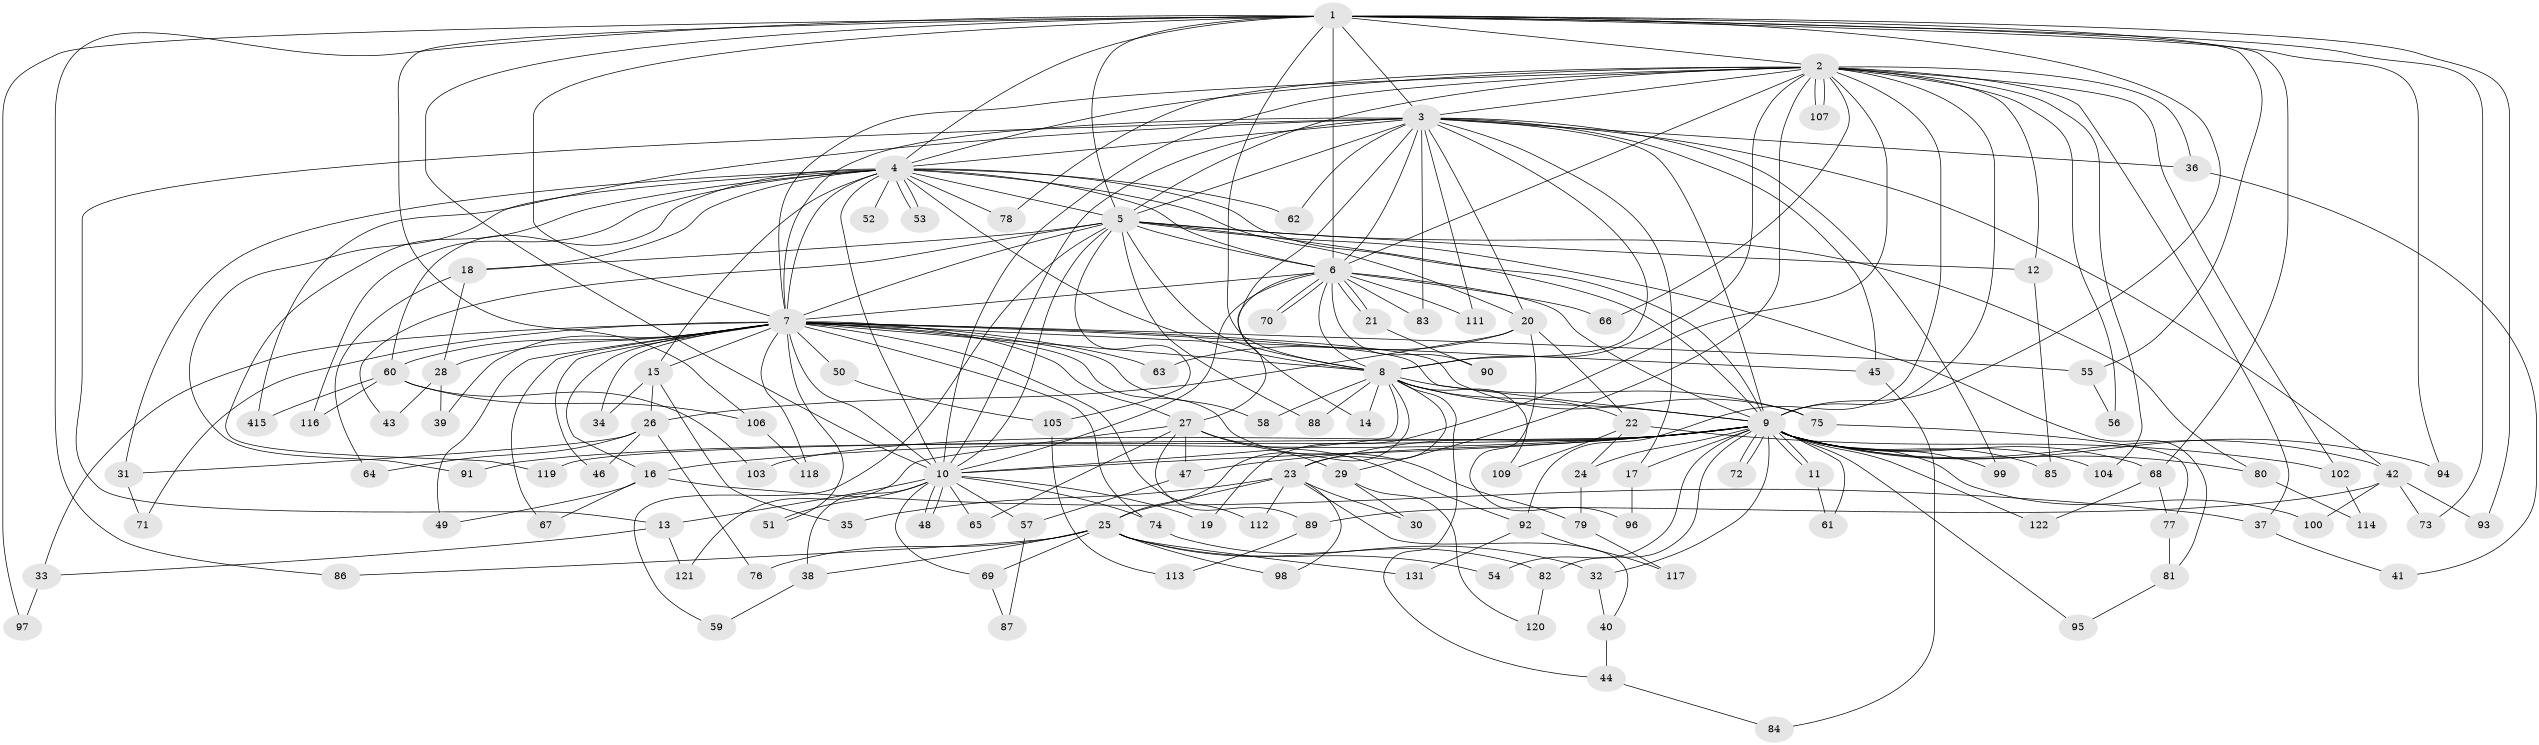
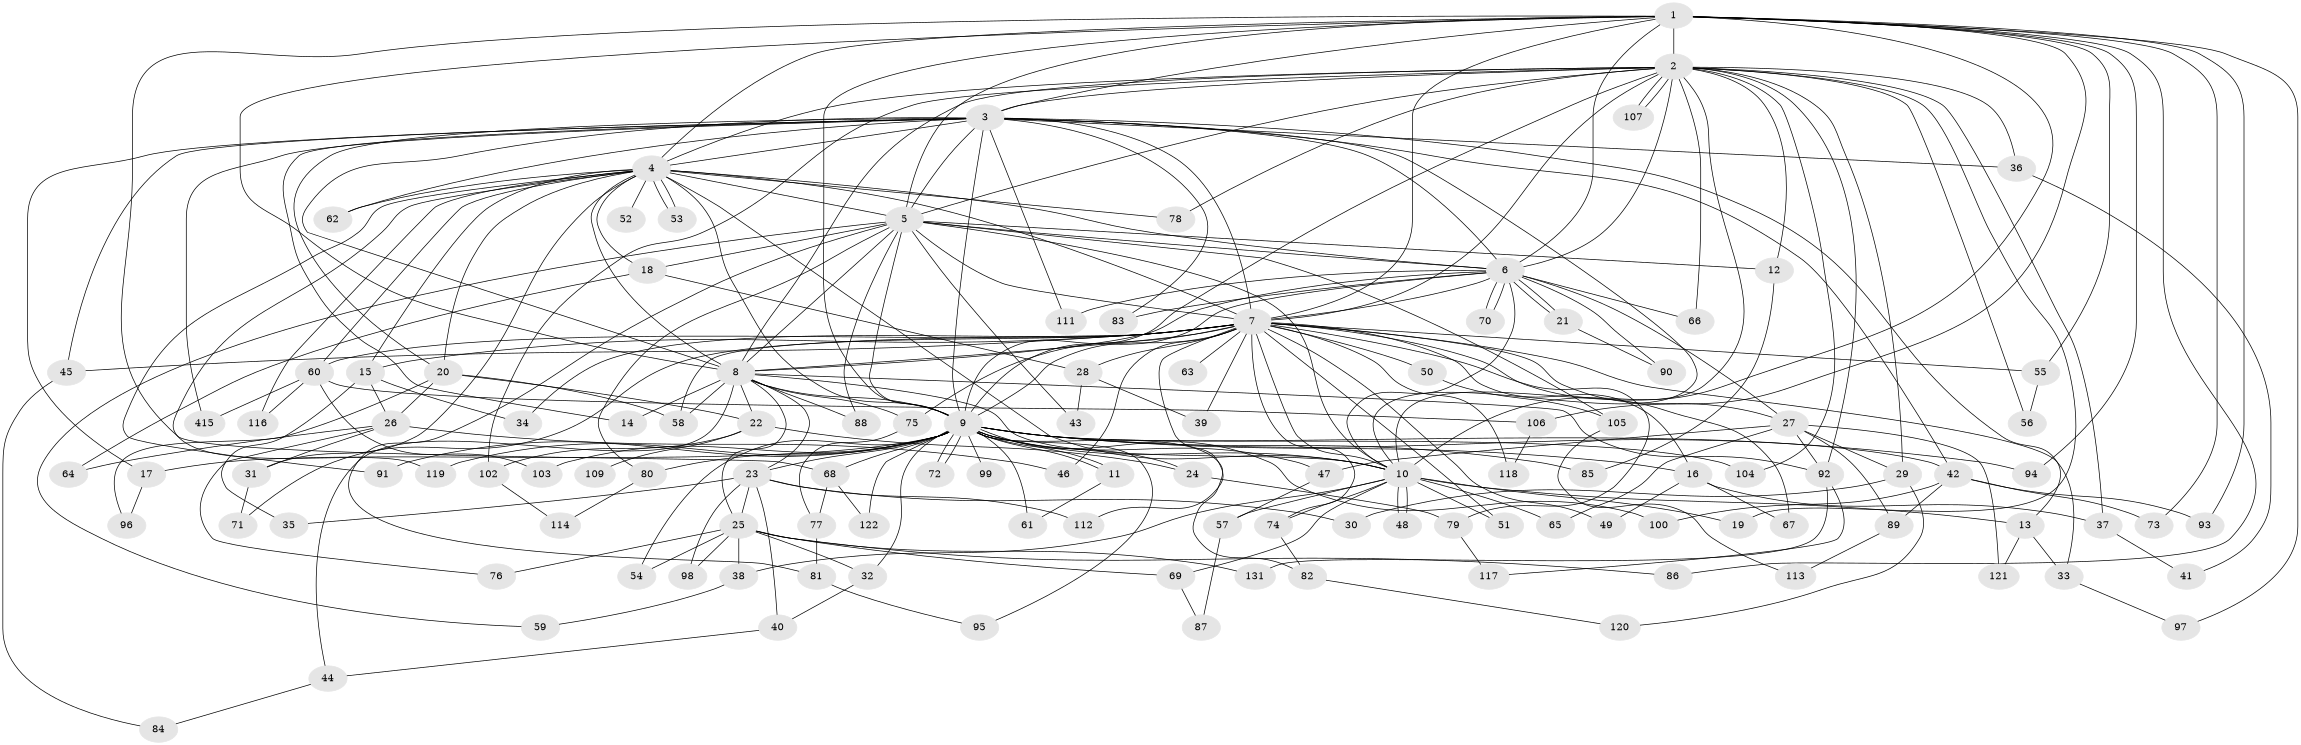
(1769, 175) -> none
(1344, 348) -> (564, 389)
(1522, 411) -> (1289, 395)
